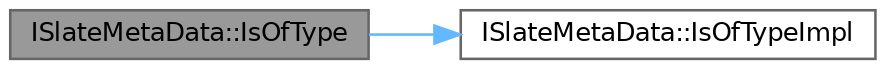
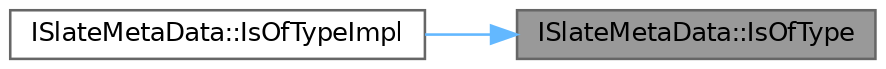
(402, 35) -> (458, 35)
